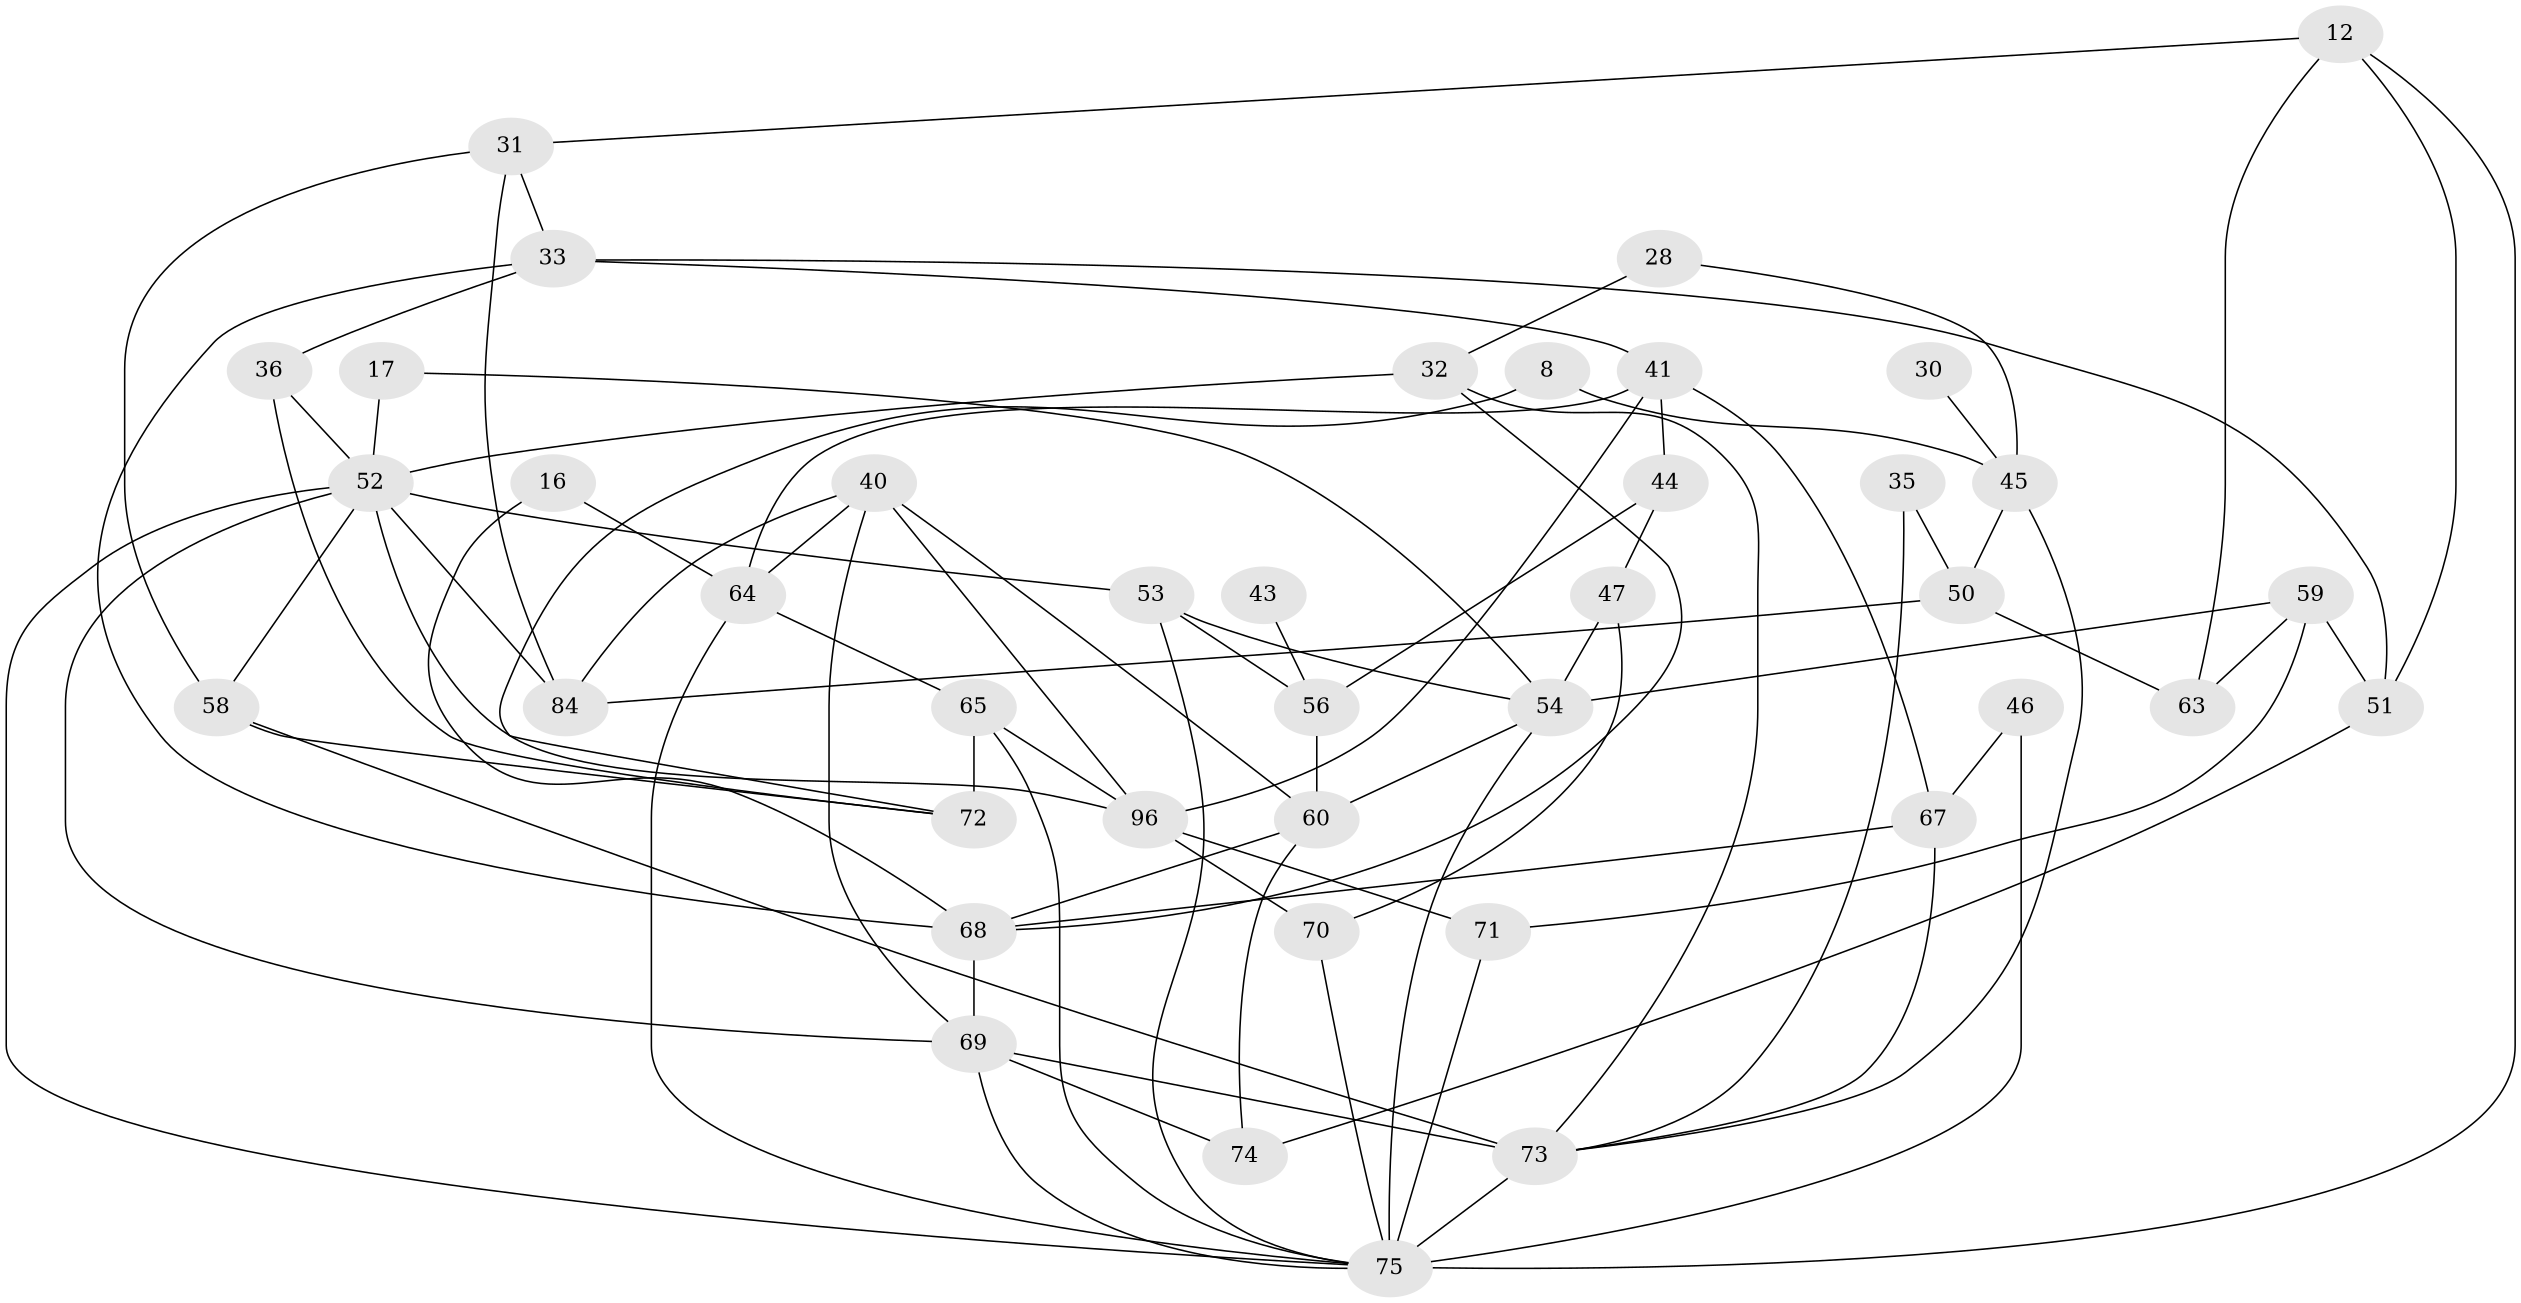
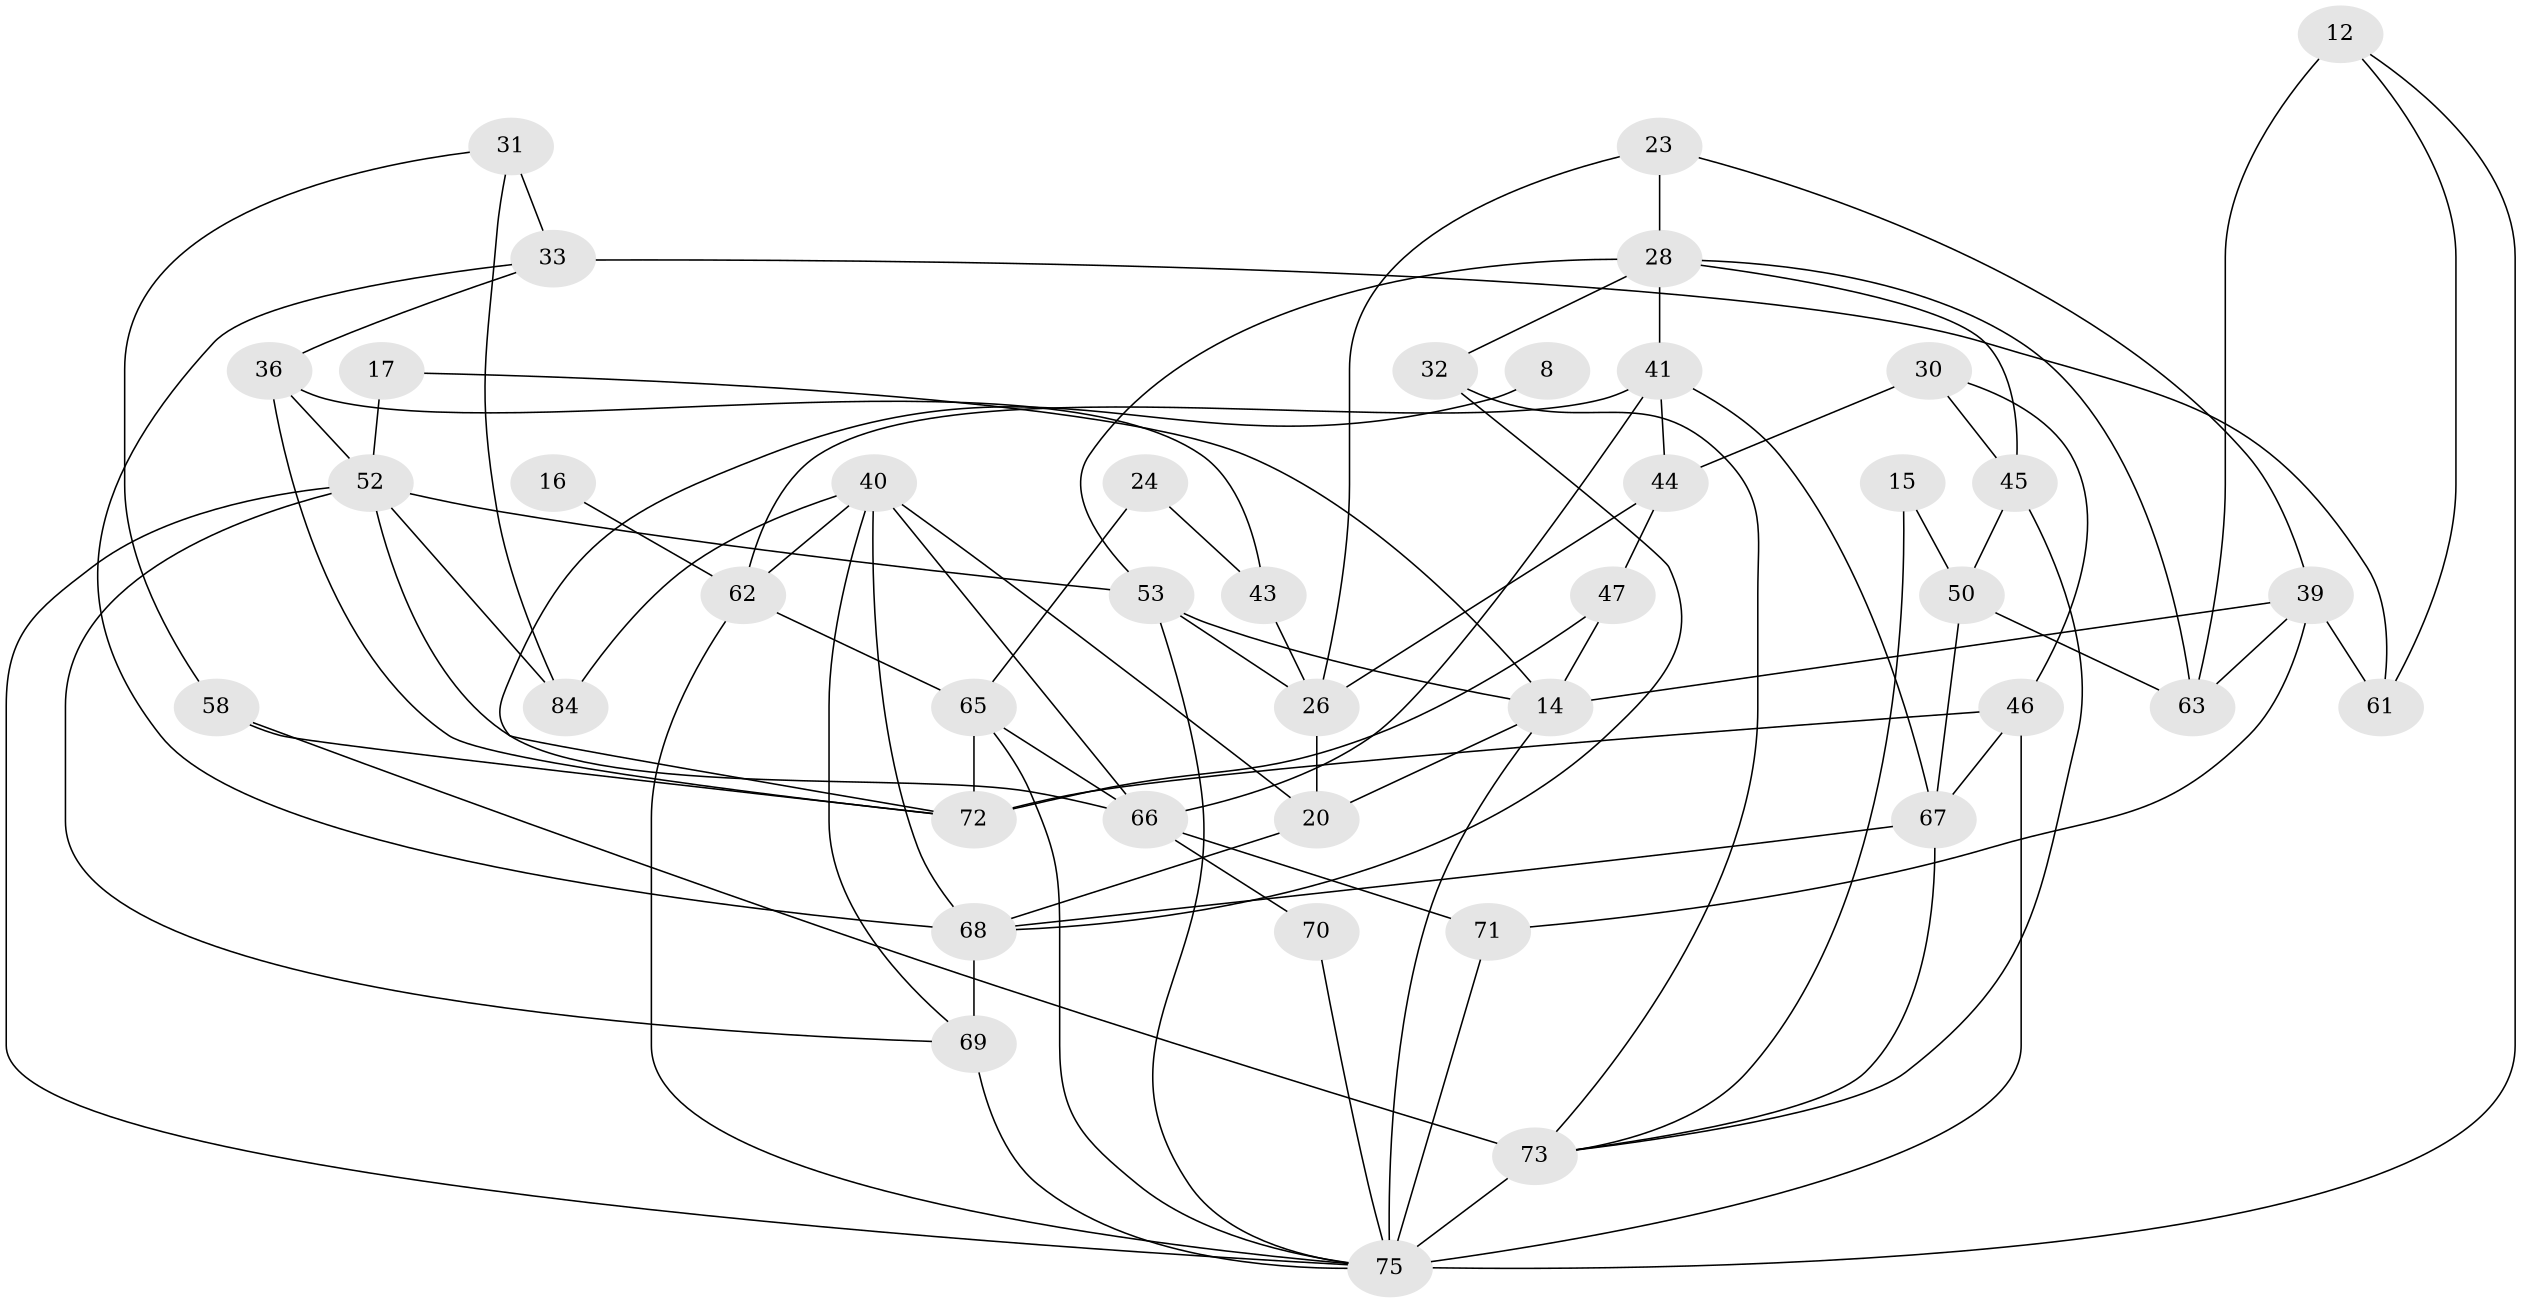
(1426, 90) -> none
none -> (1660, 146)
(1114, 286) -> (1660, 315)
none -> (1267, 321)
none -> (2013, 338)
none -> (819, 403)
(900, 408) -> none
(1781, 427) -> none
none -> (1797, 427)
none -> (1145, 483)
(1903, 483) -> (1903, 483)
none -> (2086, 508)
(294, 595) -> none
(743, 595) -> (743, 595)
(2311, 595) -> (2311, 595)
(1264, 654) -> (1948, 703)
(1317, 707) -> (1317, 707)
(1551, 707) -> (1551, 707)
(2381, 707) -> (2381, 707)
none -> (1495, 750)
(575, 783) -> (886, 716)
(1541, 812) -> (1329, 751)
(1145, 820) -> (1145, 820)
(1317, 820) -> (1317, 820)
(1254, 1100) -> none
(1245, 1156) -> none
